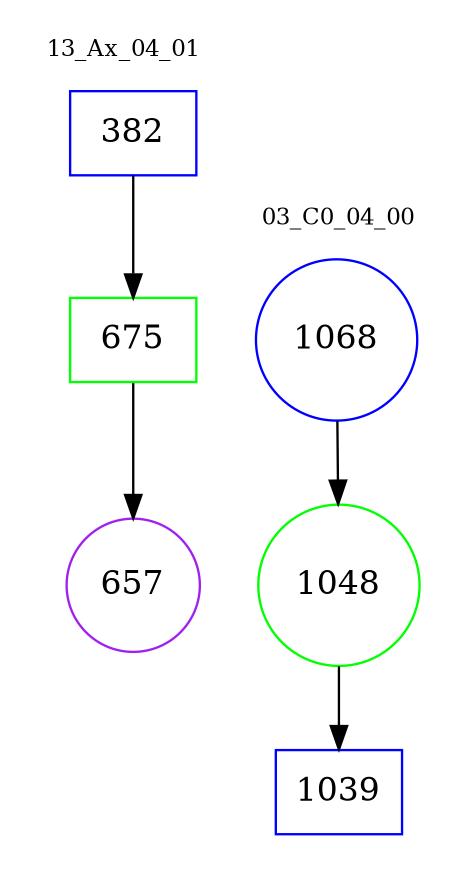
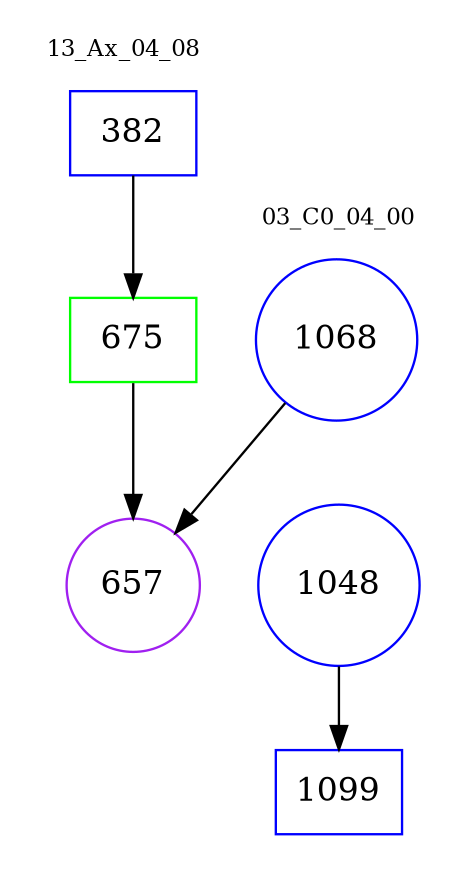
(124, 50) -> (124, 50)
(338, 451) -> (255, 439)
(339, 585) -> (339, 585)
(339, 792) -> (339, 792)
